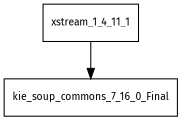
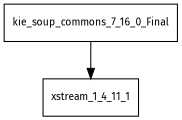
(91, 55) -> (91, 55)
